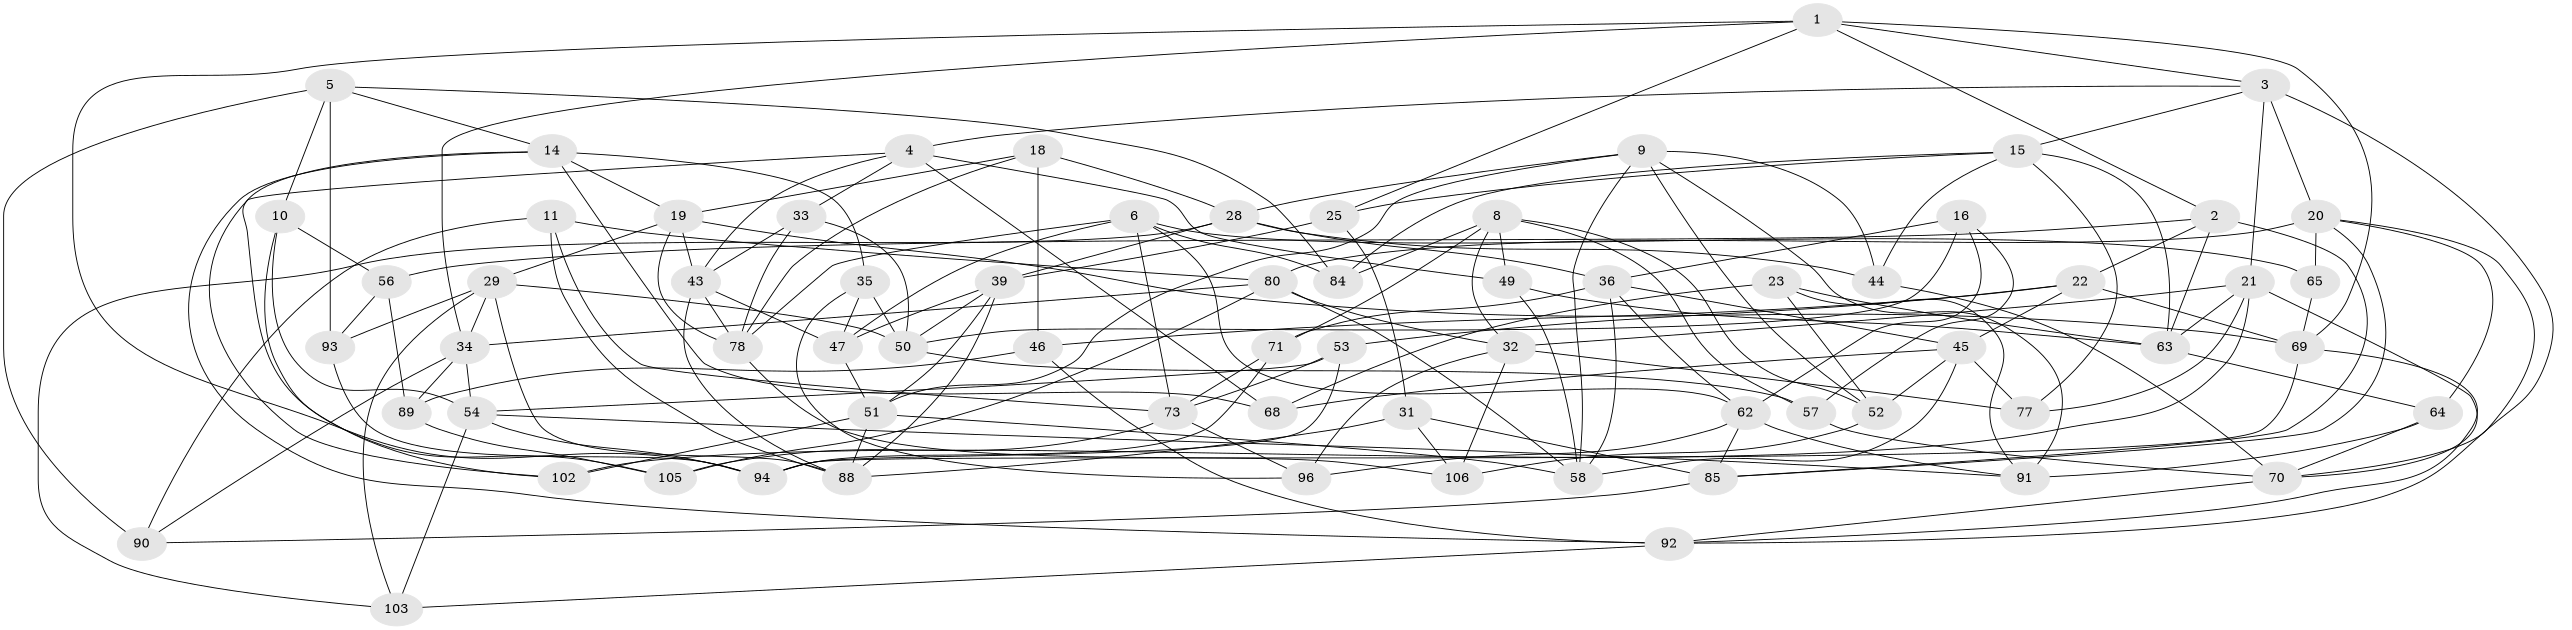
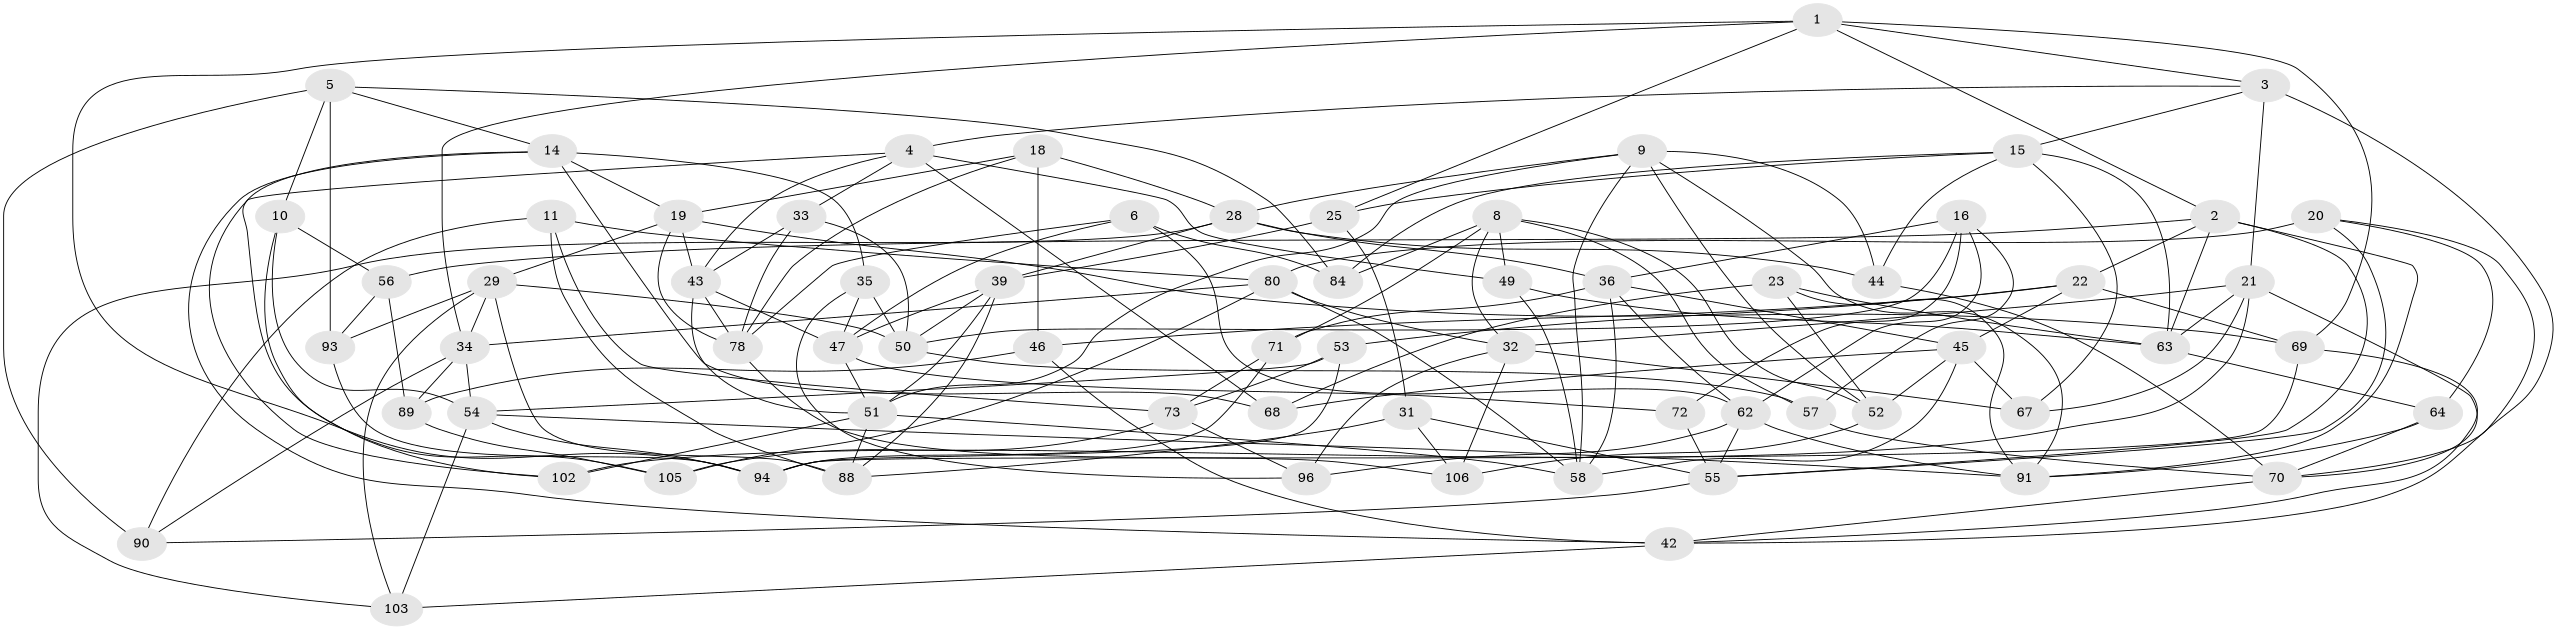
(2291, 151) -> none
(2315, 282) -> none
(1154, 315) -> none
none -> (2376, 390)
(723, 407) -> (739, 390)
none -> (1680, 413)
(2025, 413) -> (2025, 413)
(1713, 479) -> (1713, 479)
(1669, 544) -> (1669, 544)
